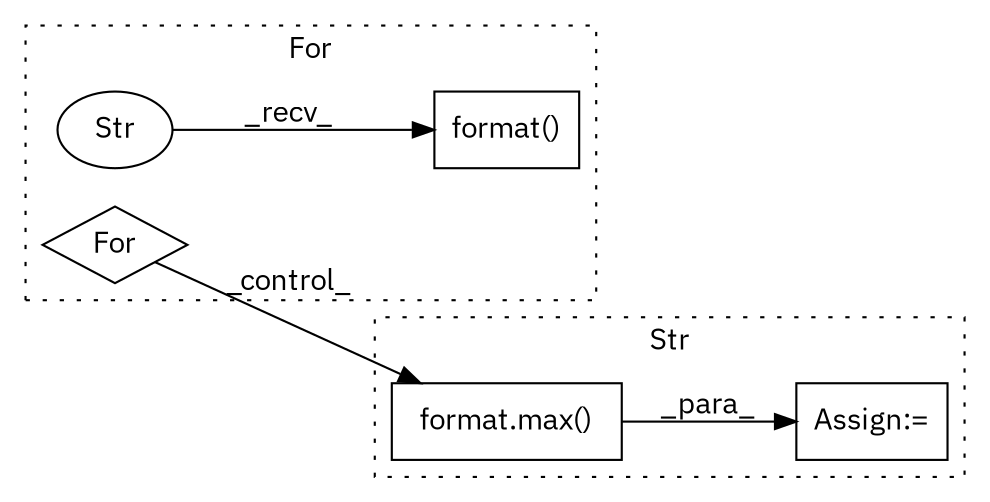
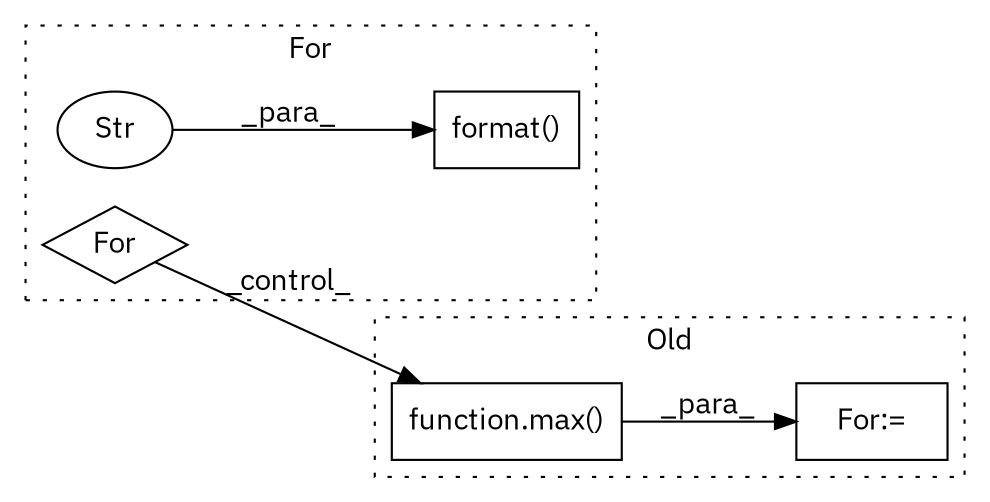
(290, 114) -> (290, 114)
(670, 342) -> (670, 342)
(507, 422) -> (507, 422)
(872, 422) -> (872, 422)
